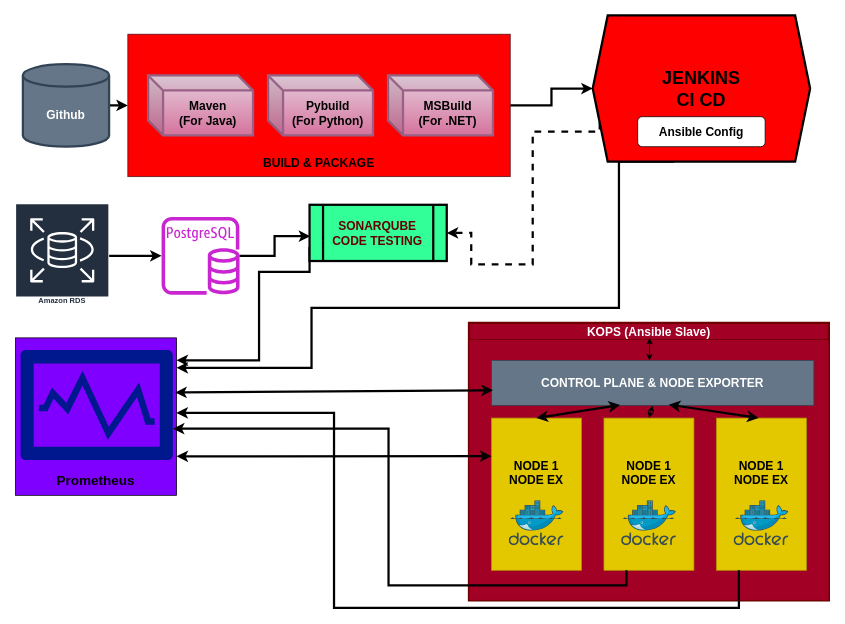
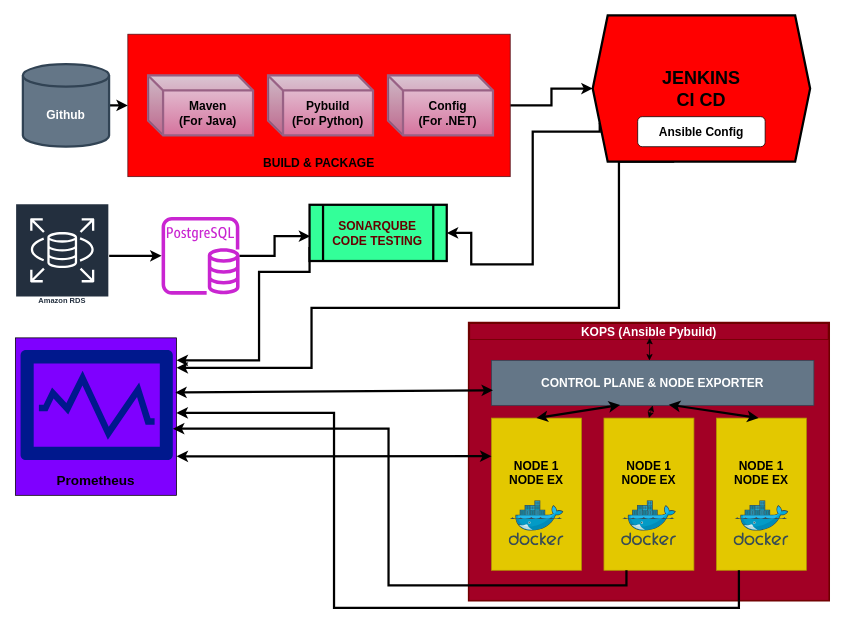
(448, 113) -> (448, 113)
(533, 214) -> (533, 214)
(649, 332) -> (649, 332)
